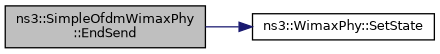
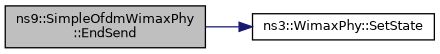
(105, 27) -> (105, 27)
